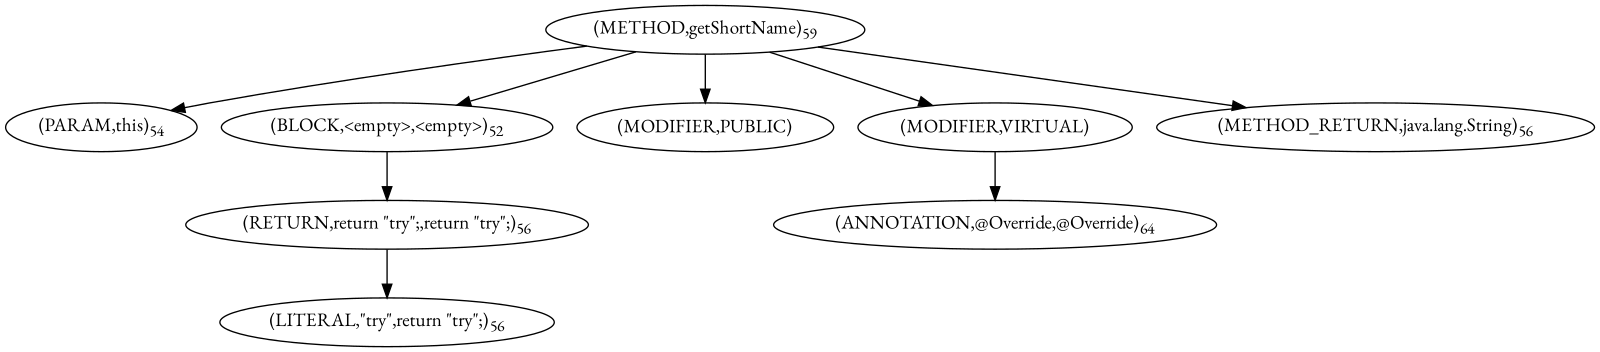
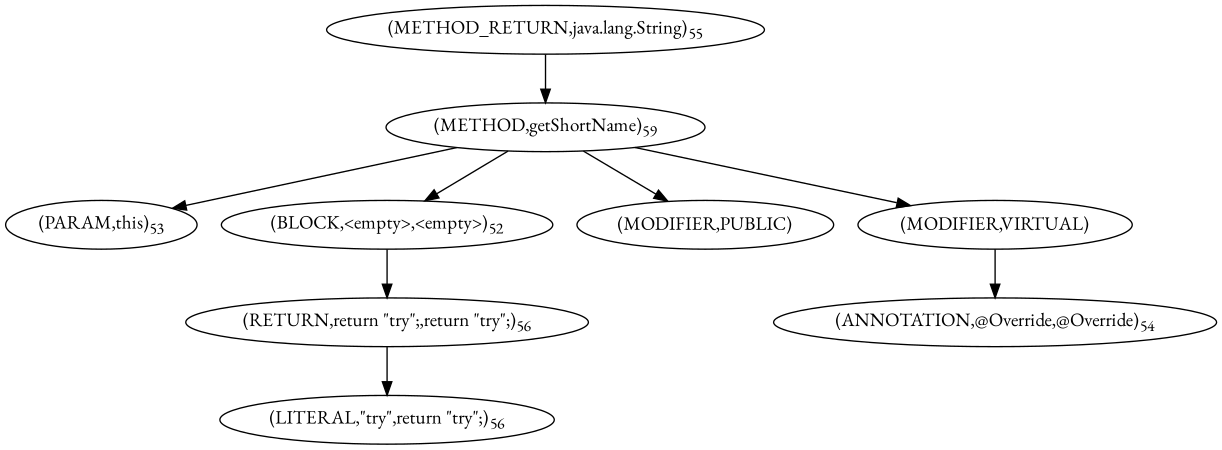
(1025, 76) -> (546, 72)
(157, 125) -> (157, 223)
(1526, 125) -> (696, 28)
(1147, 223) -> (1147, 320)
